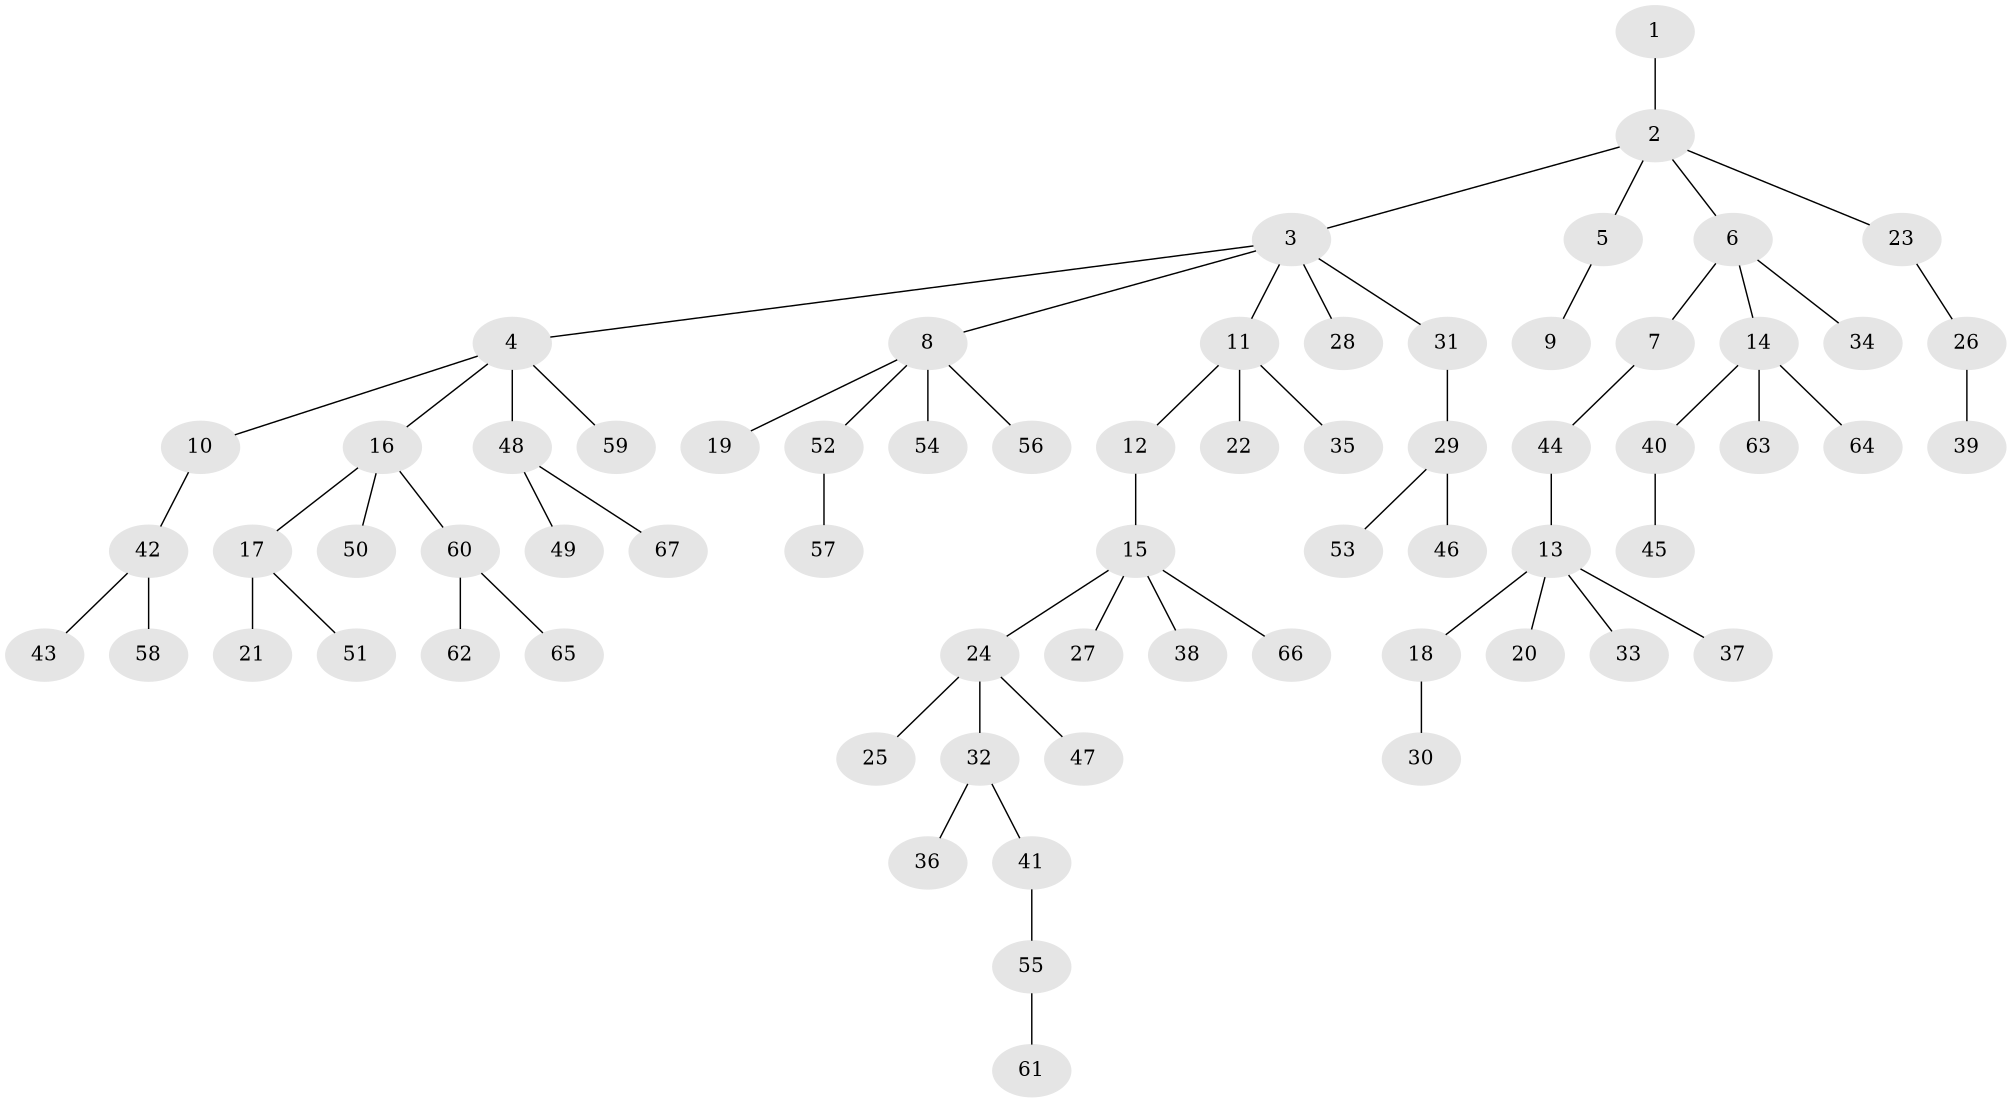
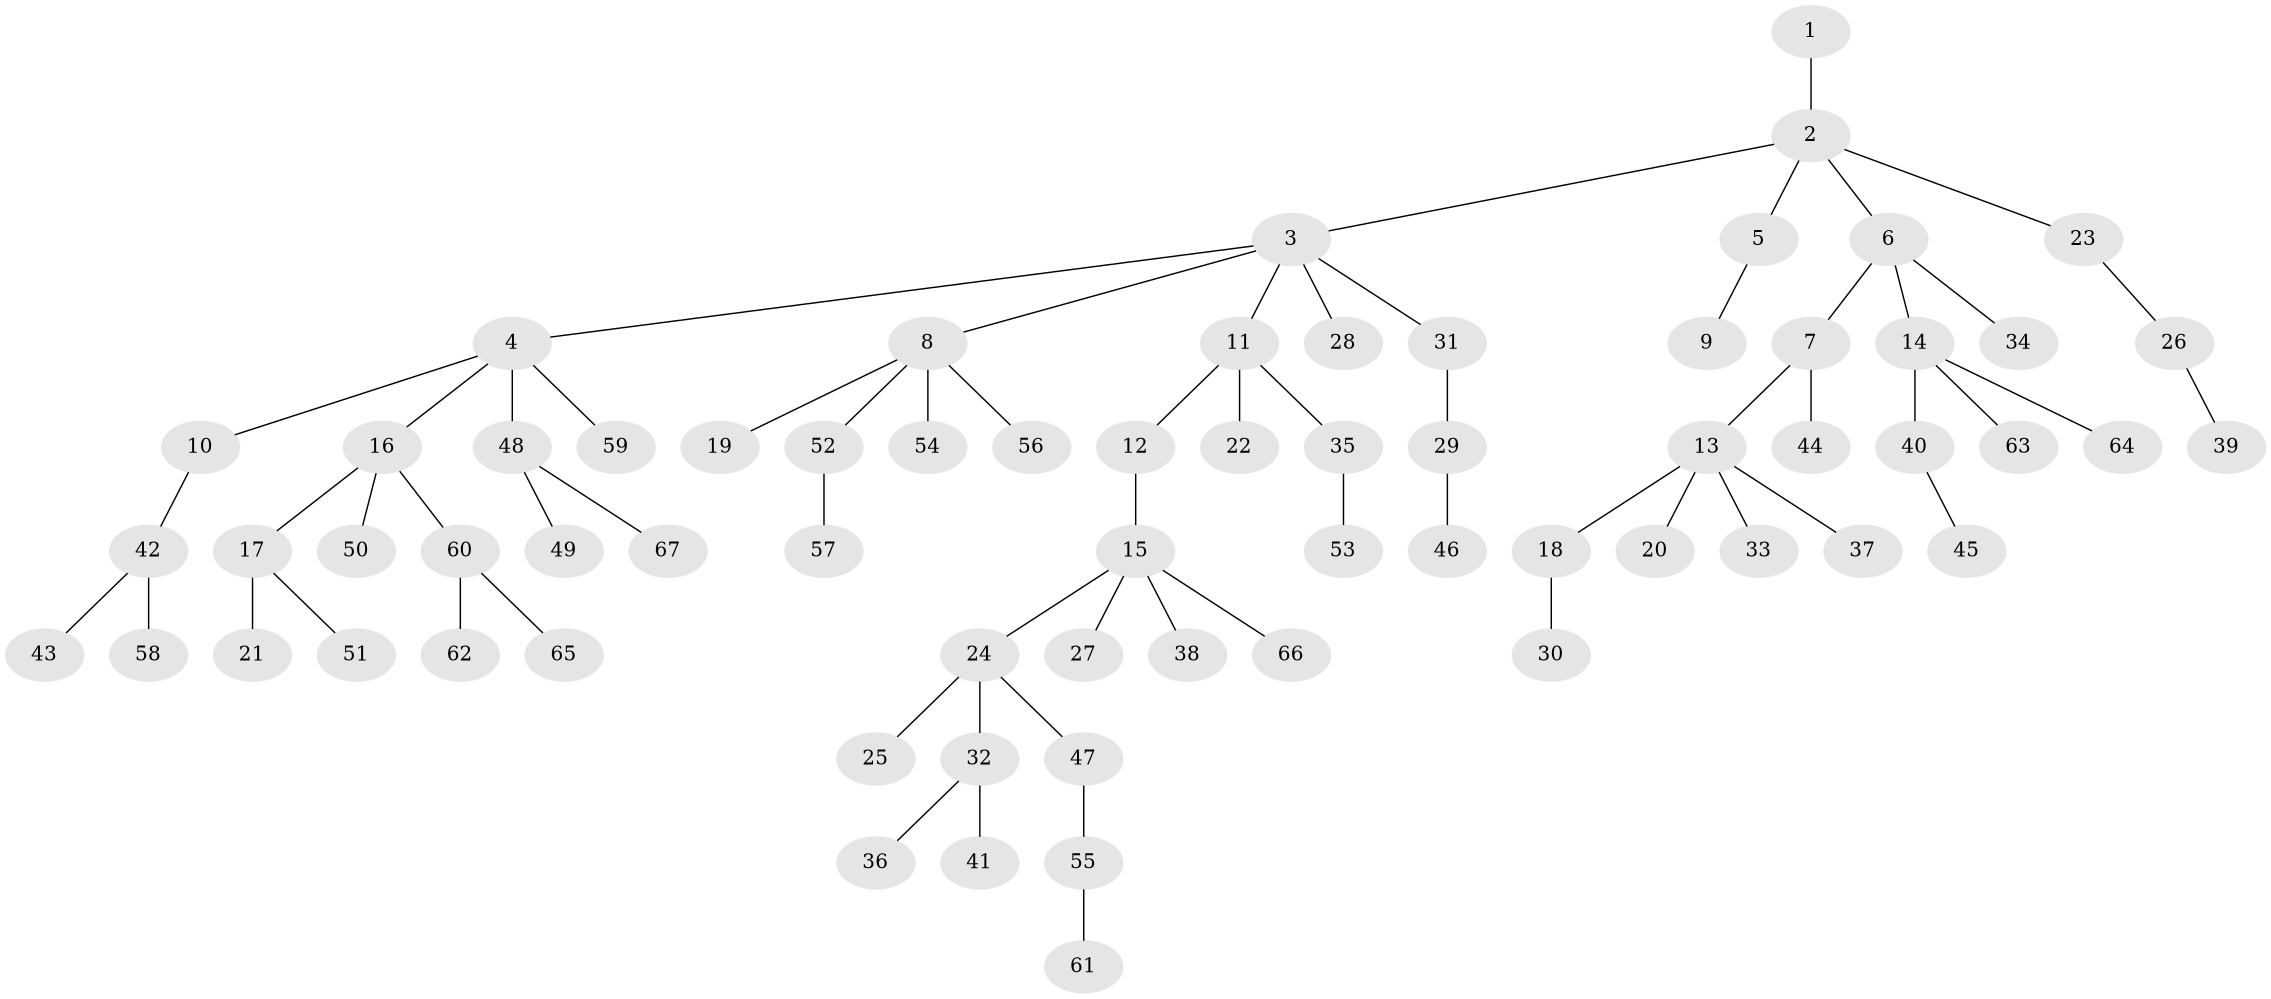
(1396, 499) -> (1343, 499)
(1551, 499) -> (1759, 395)
(1032, 915) -> (1084, 811)
